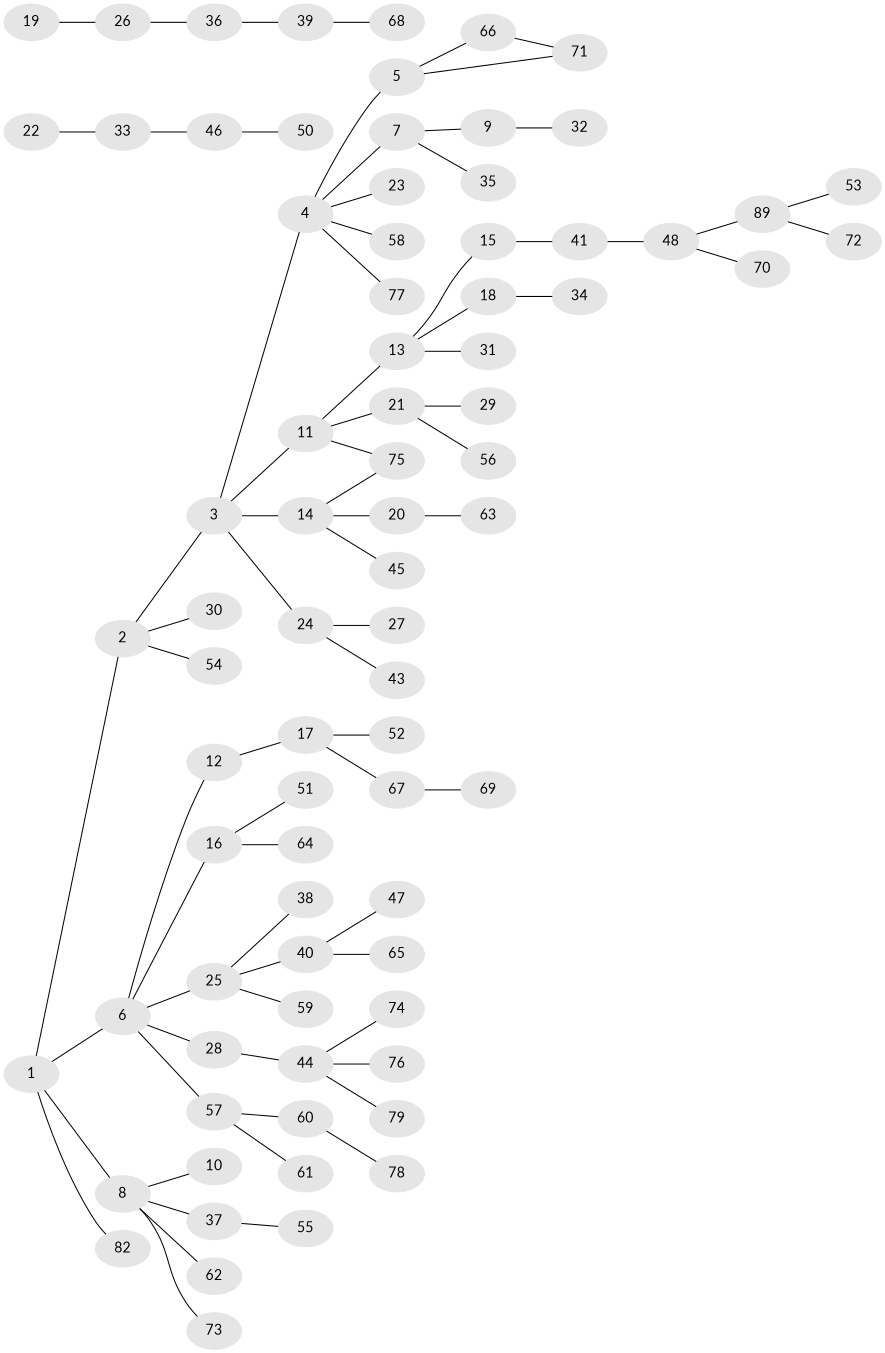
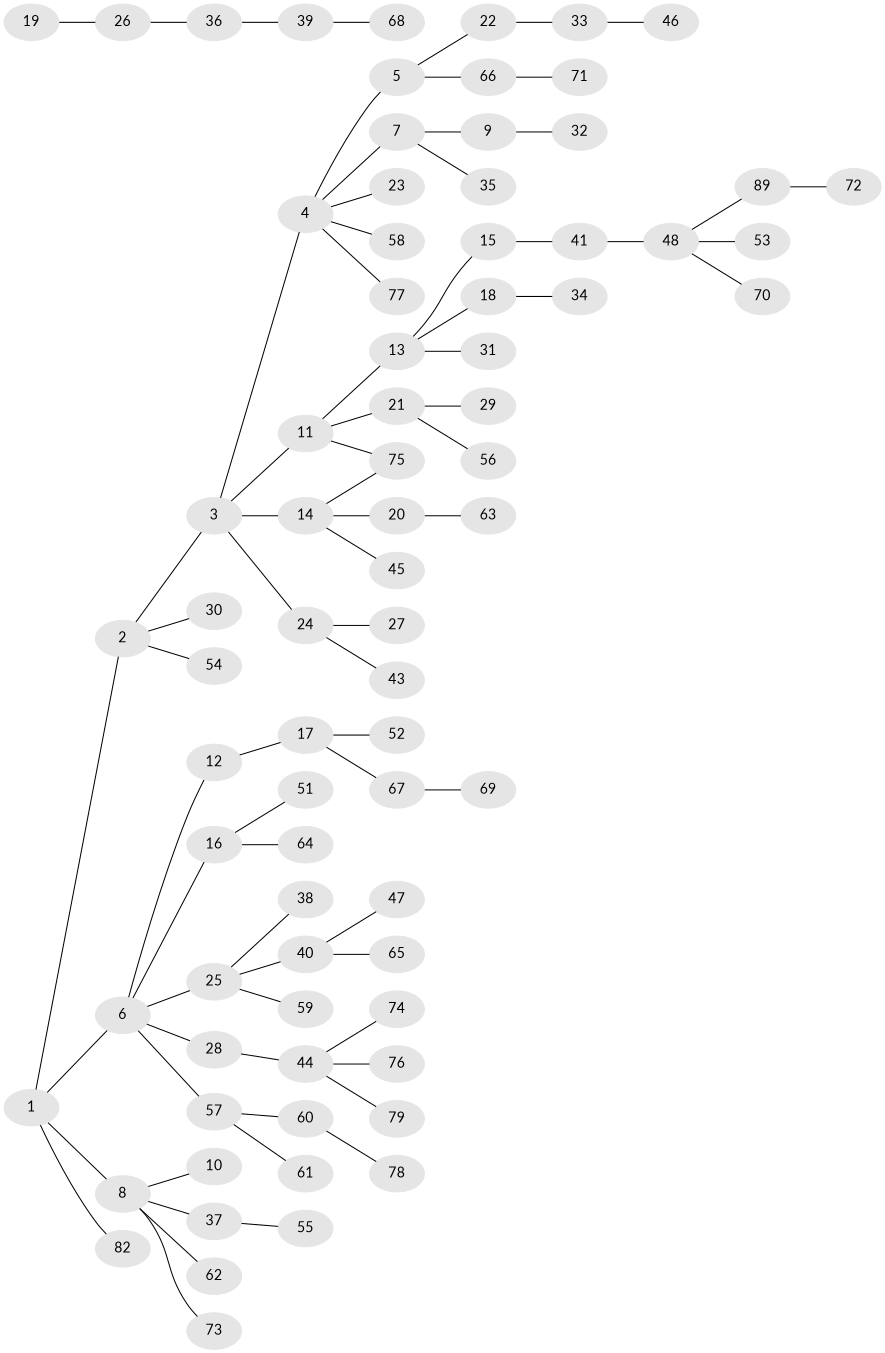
(488, 65) -> (443, 50)
(306, 132) -> none
(808, 200) -> (717, 242)
